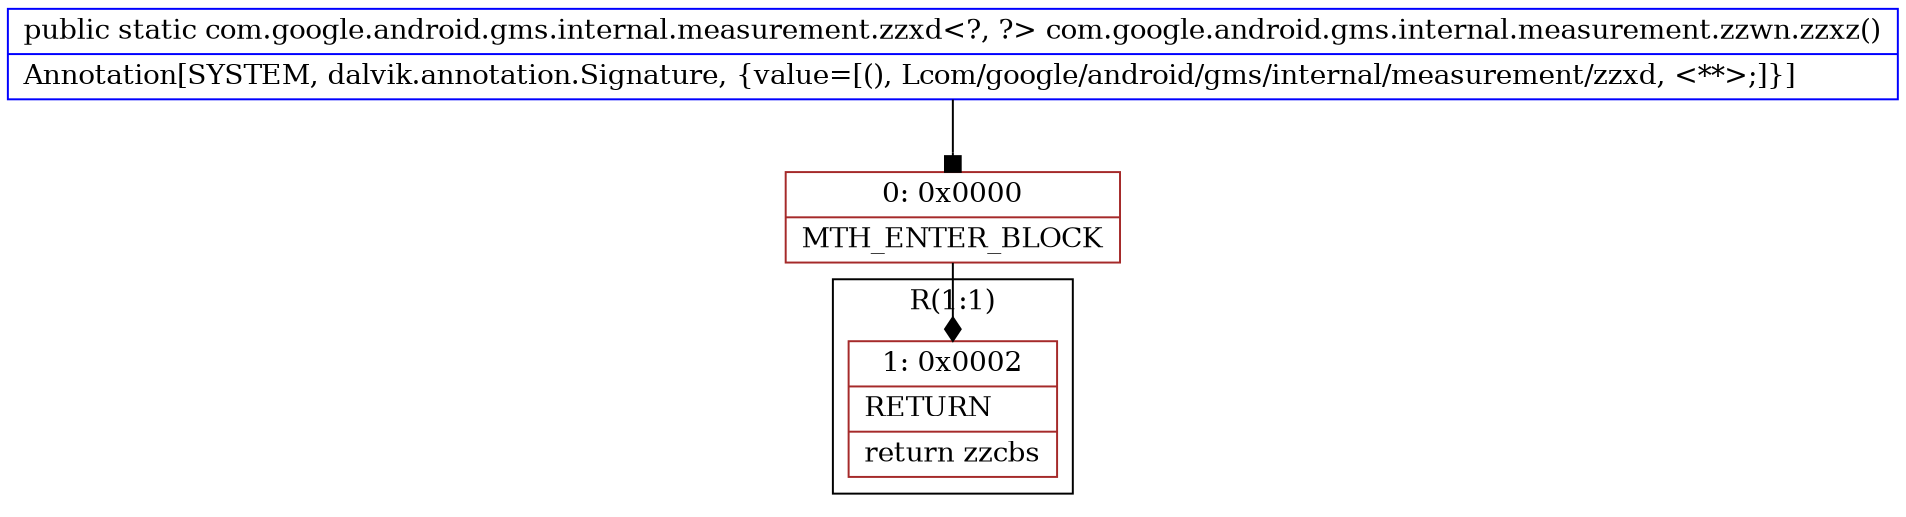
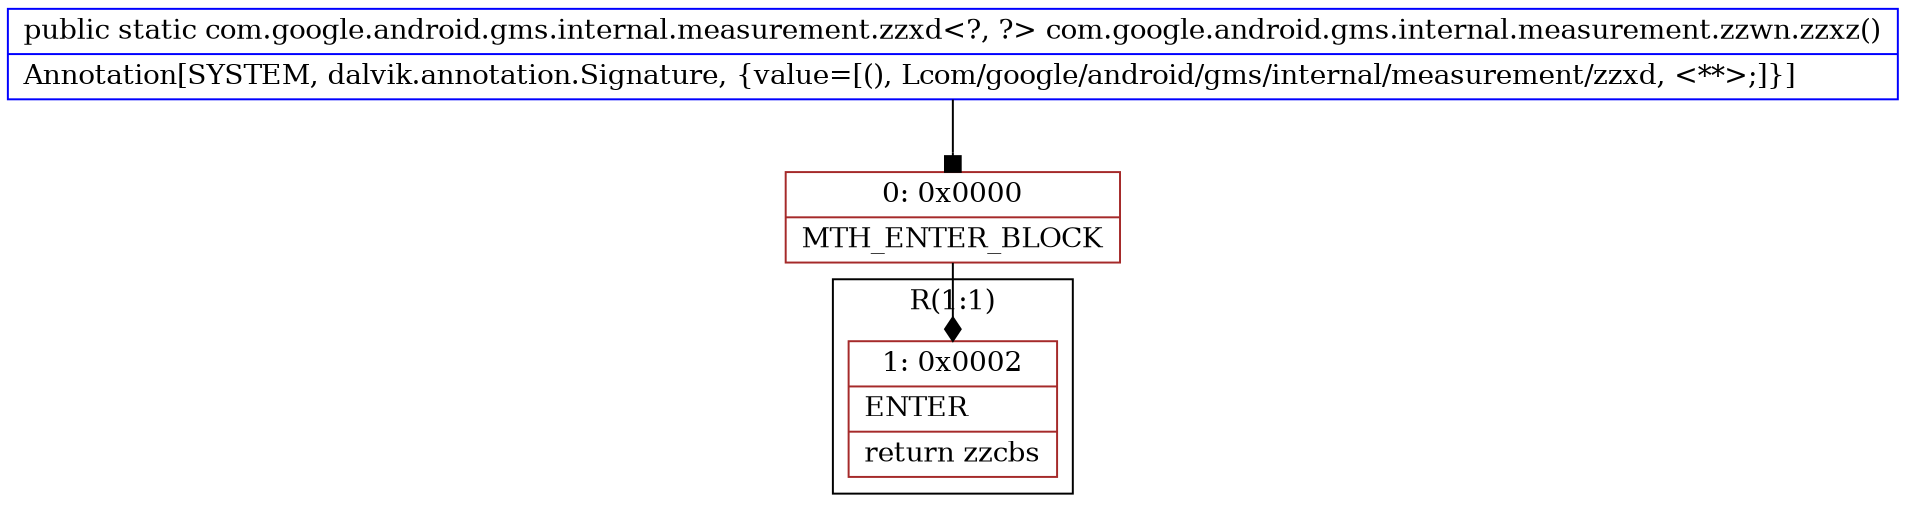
(928, 408) -> (916, 408)
